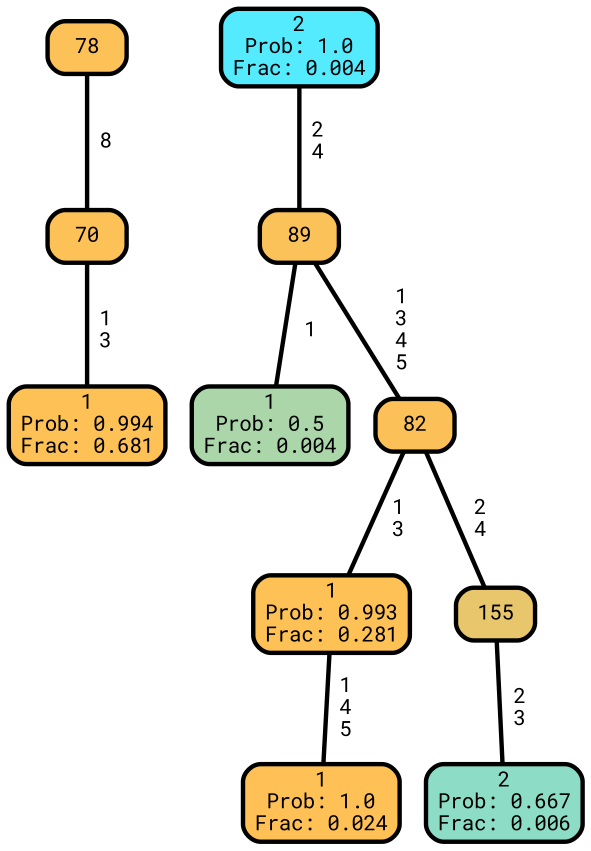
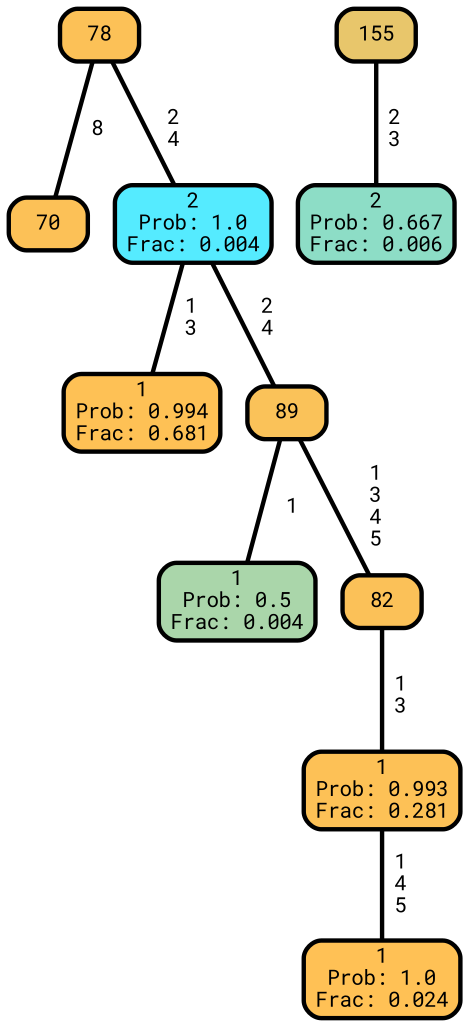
none -> (143, 123)
(87, 325) -> (168, 318)
(455, 520) -> none
